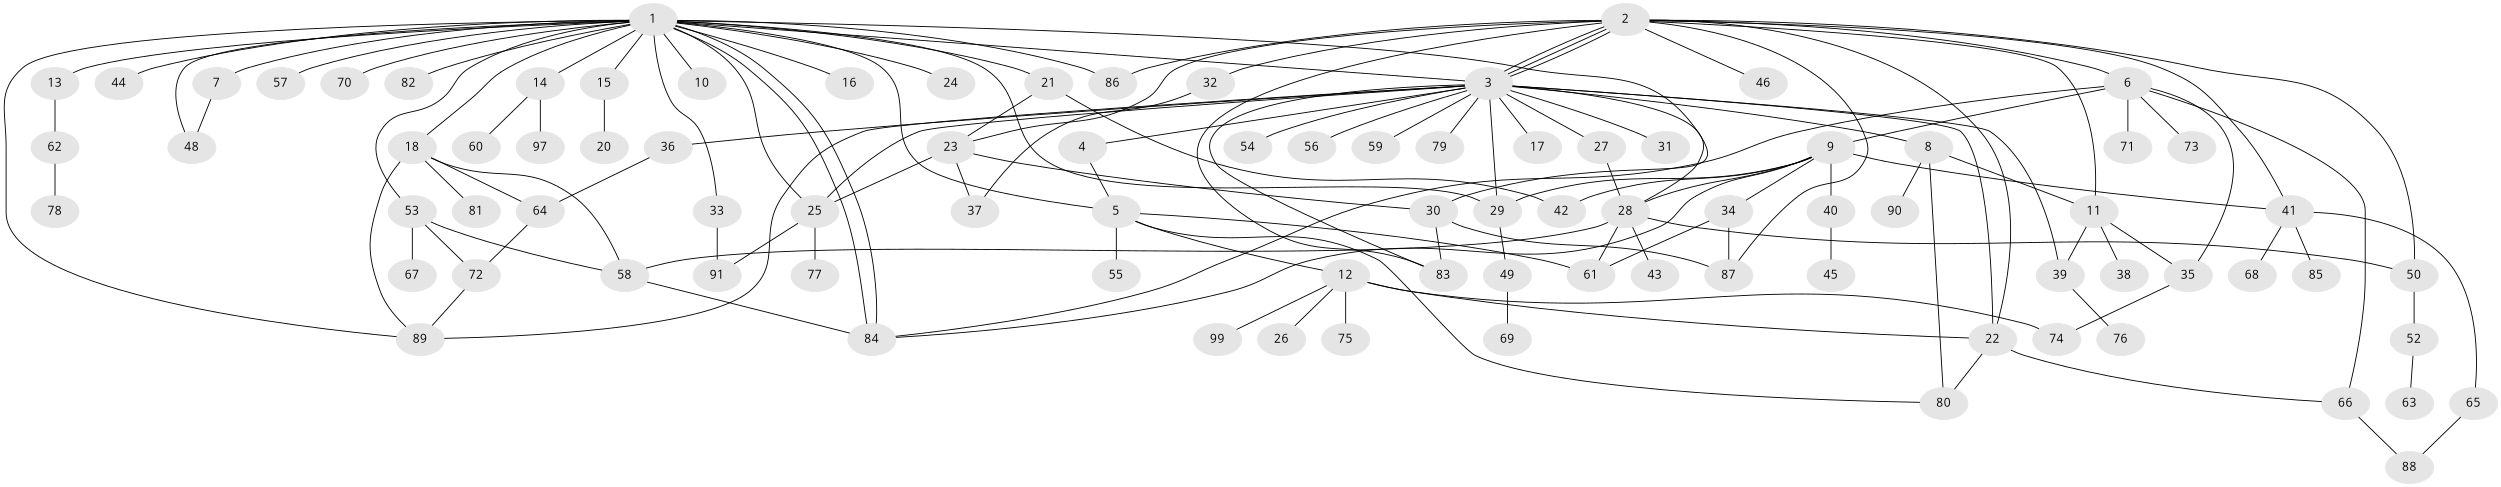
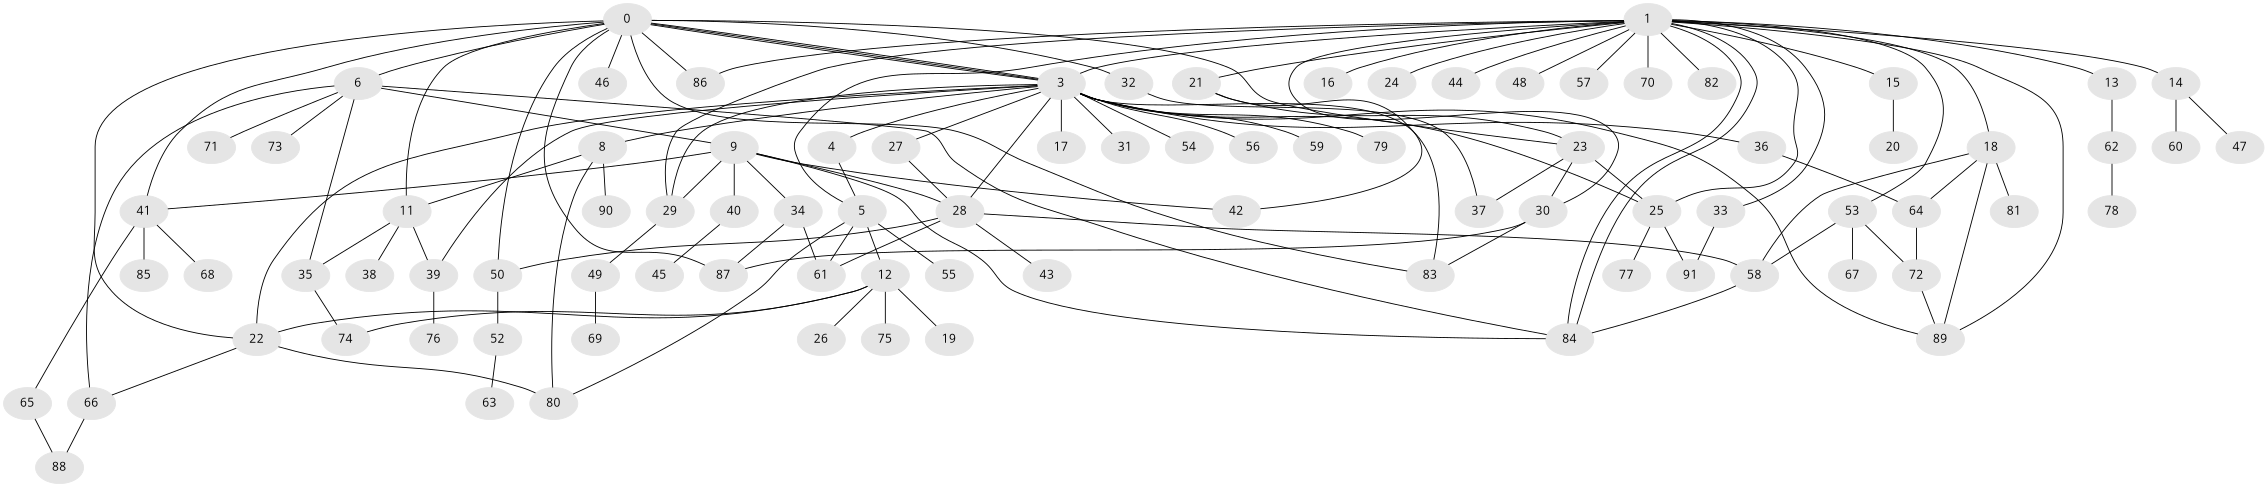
(1626, 20) -> (628, 20)
(217, 84) -> none
(702, 84) -> none
(540, 148) -> (2240, 148)
(1218, 340) -> (949, 340)
